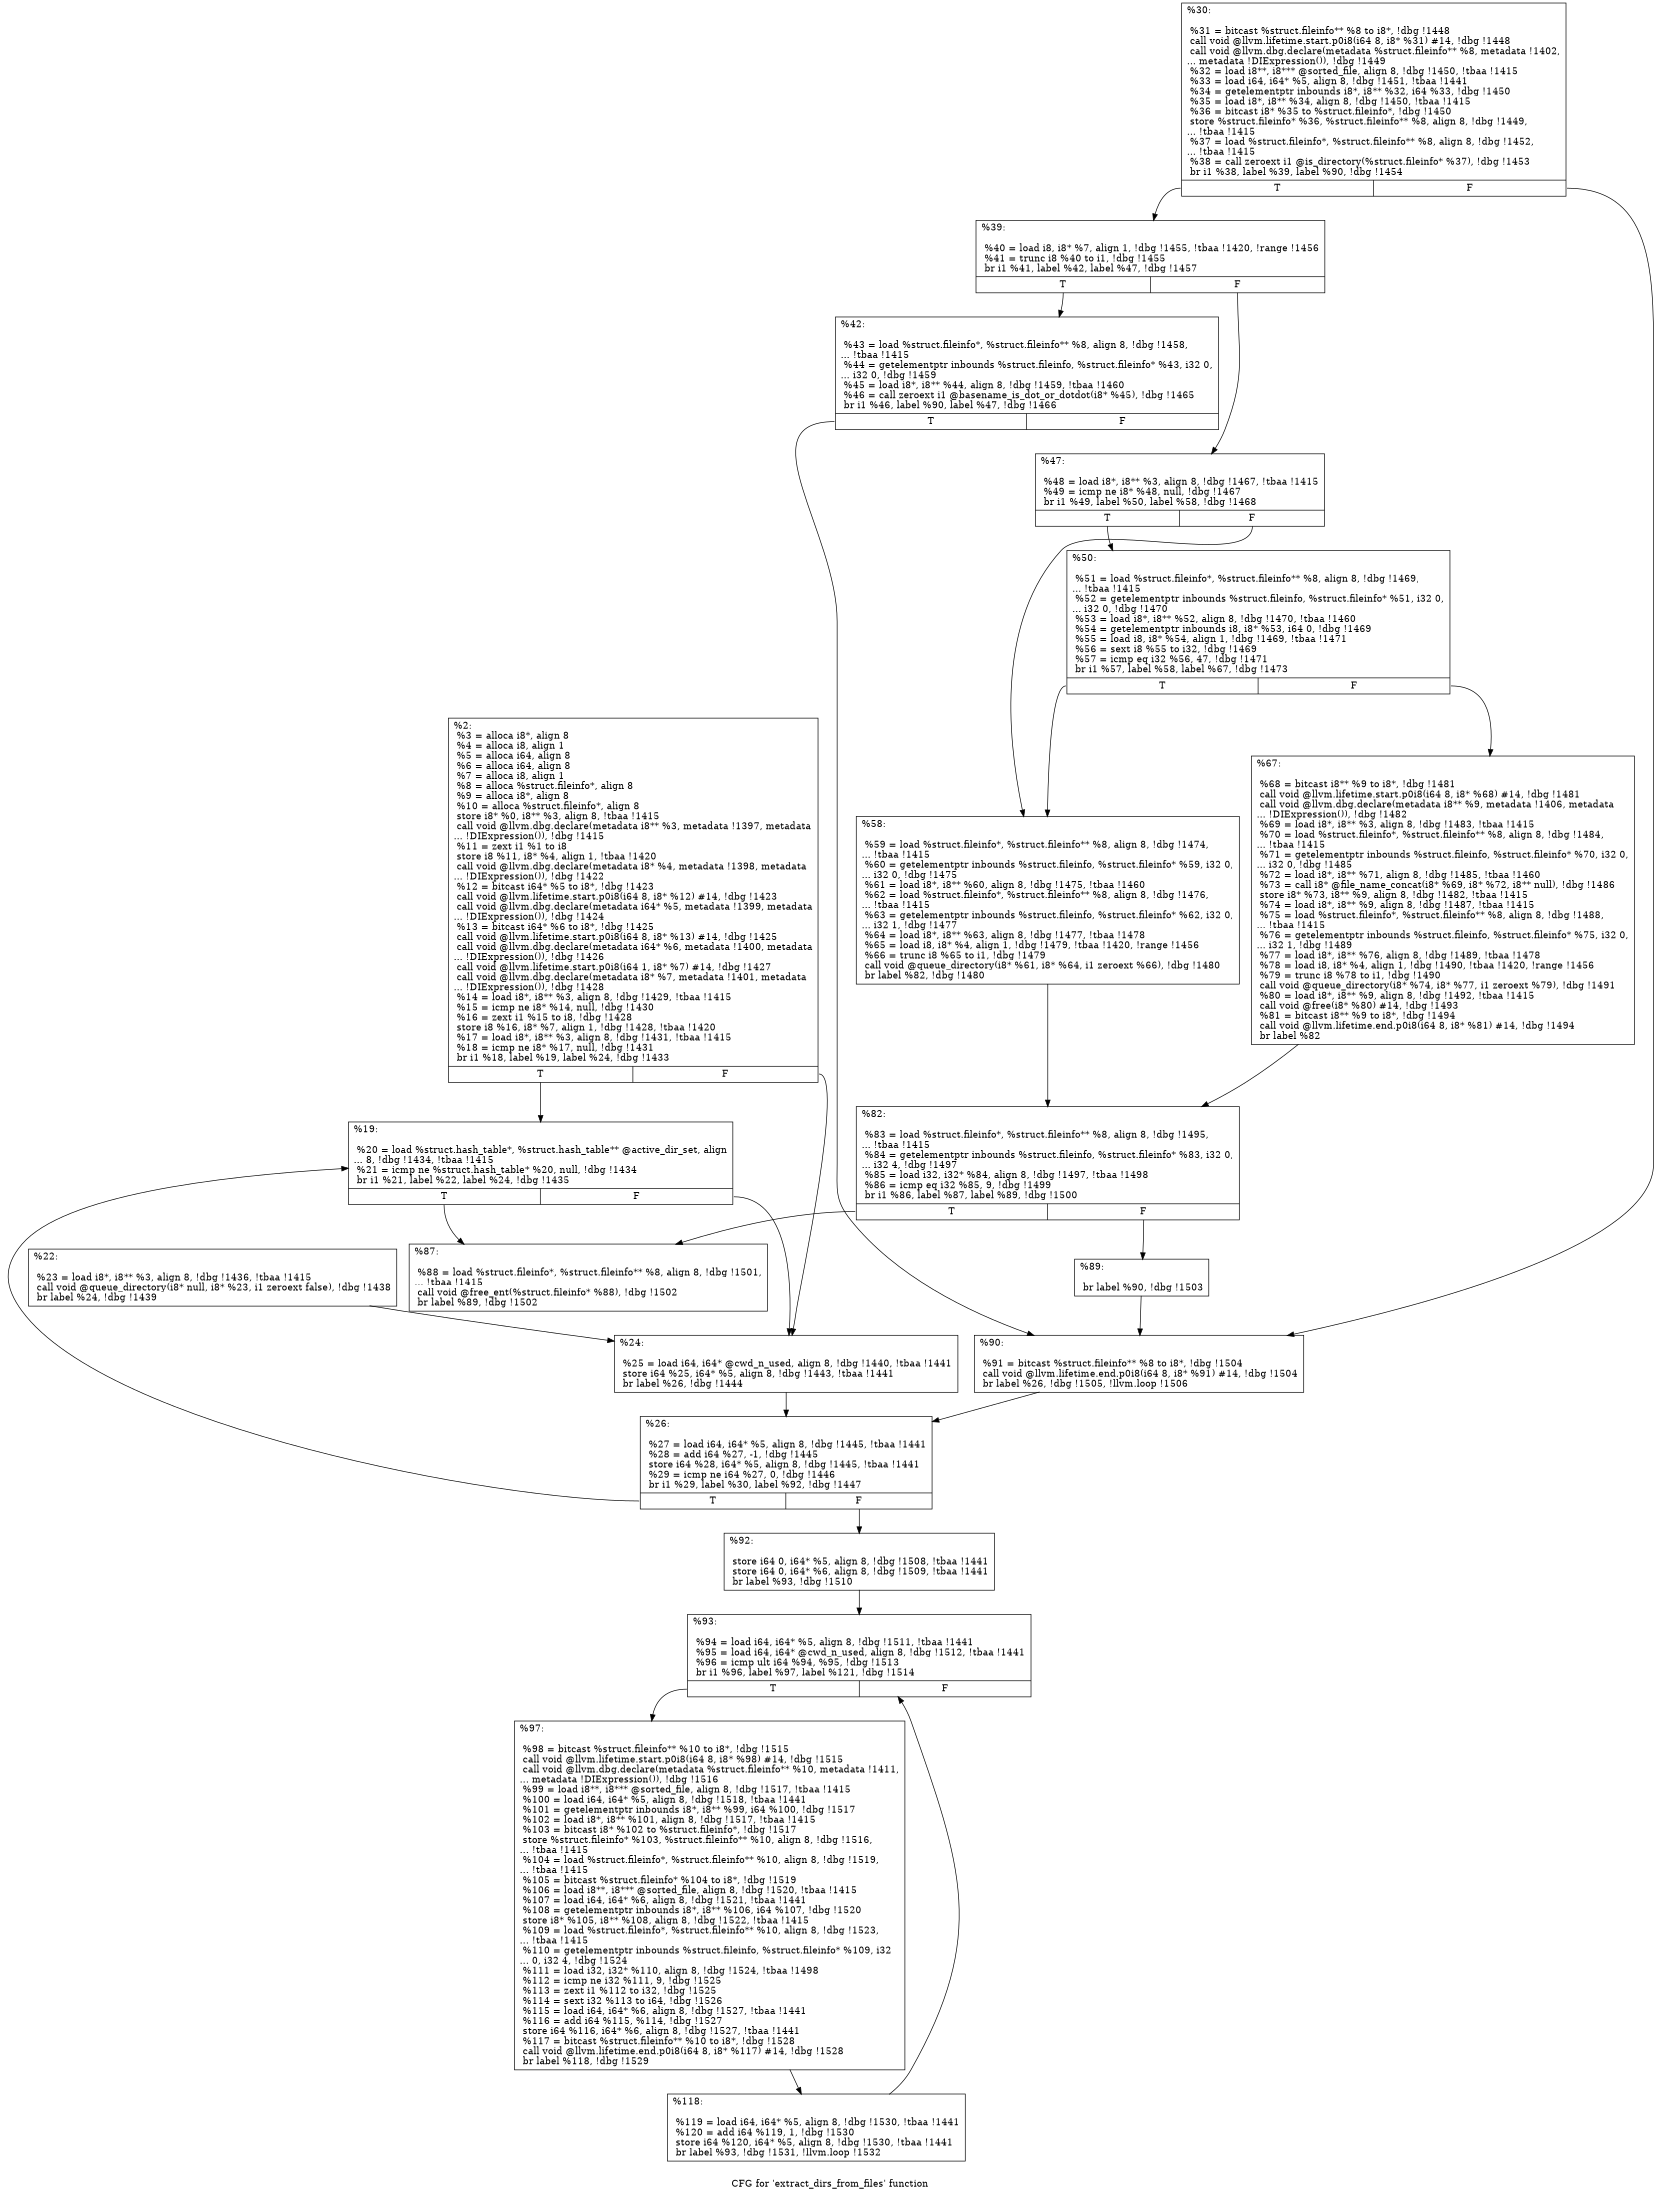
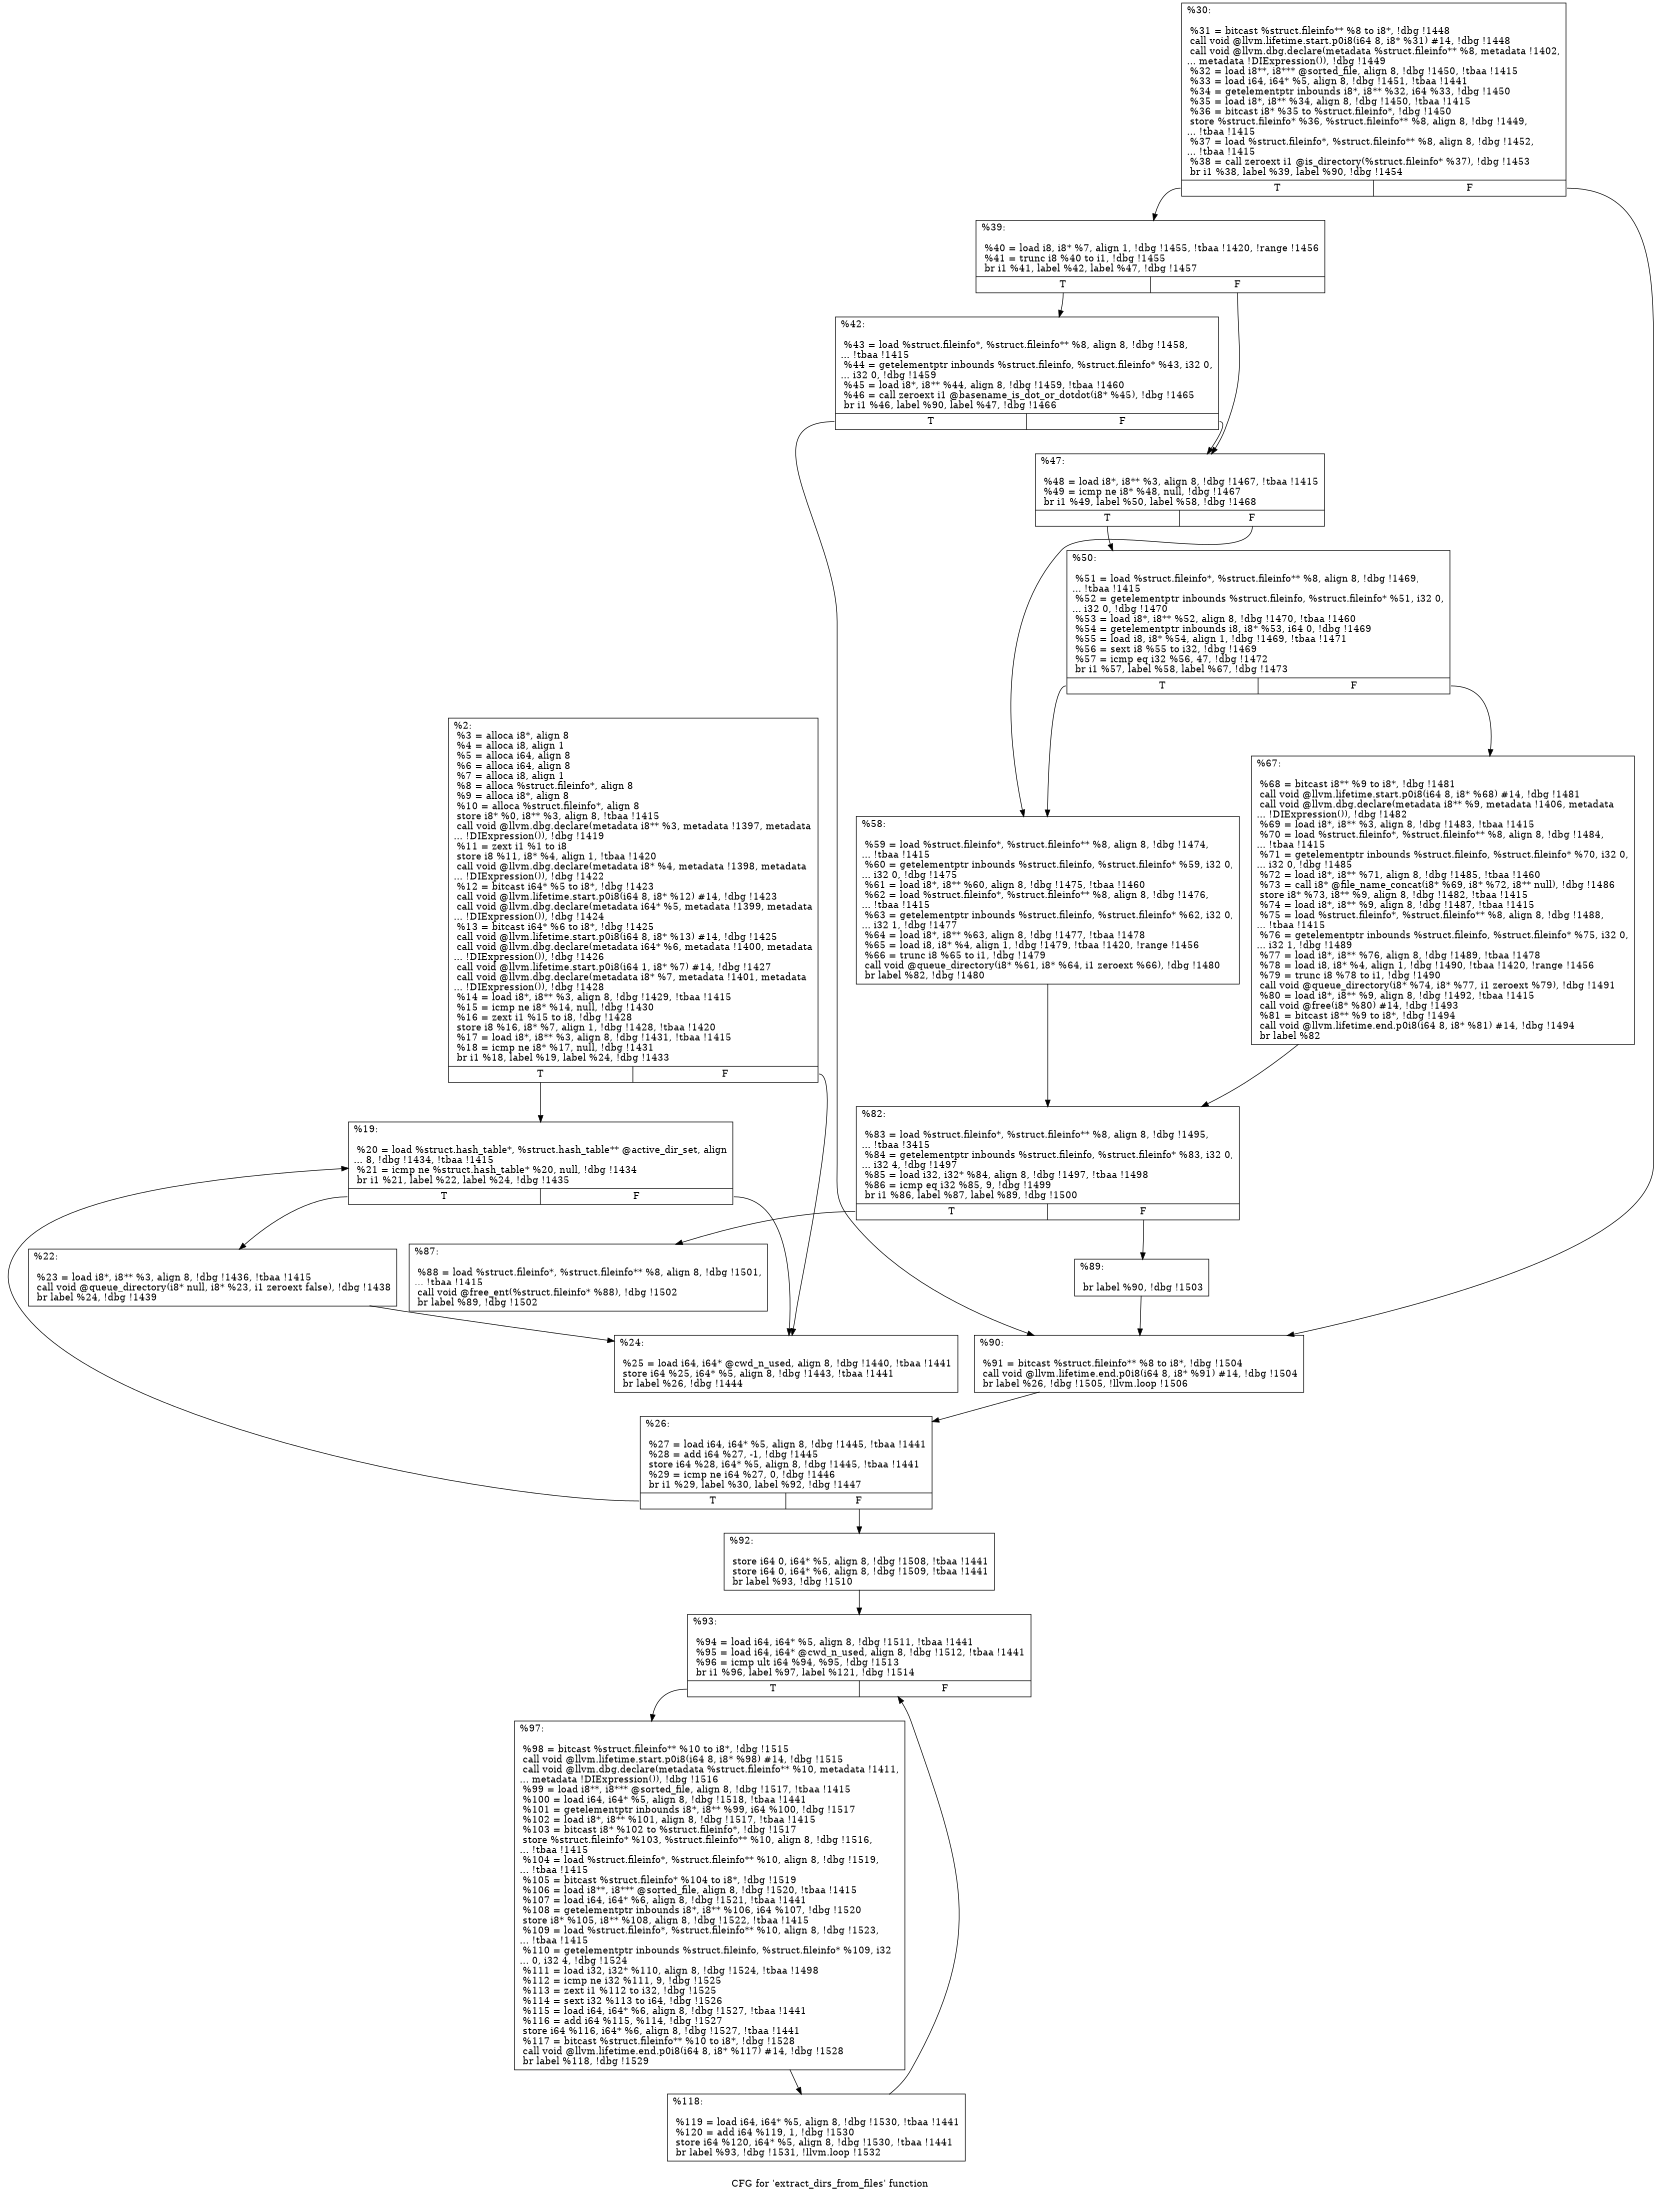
none -> (1219, 435)
(1170, 659) -> (1170, 659)
(529, 837) -> (529, 837)
(896, 1145) -> (896, 1145)
(448, 1224) -> (292, 1212)
(786, 1401) -> none
